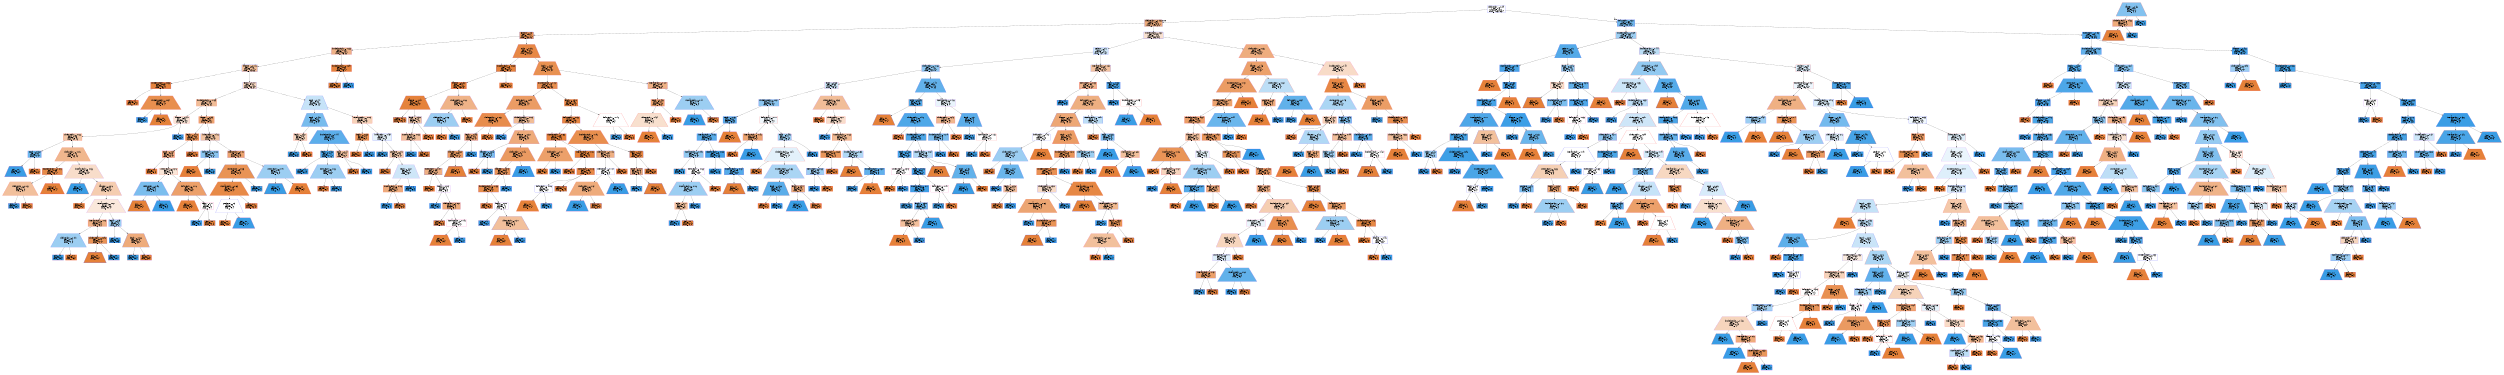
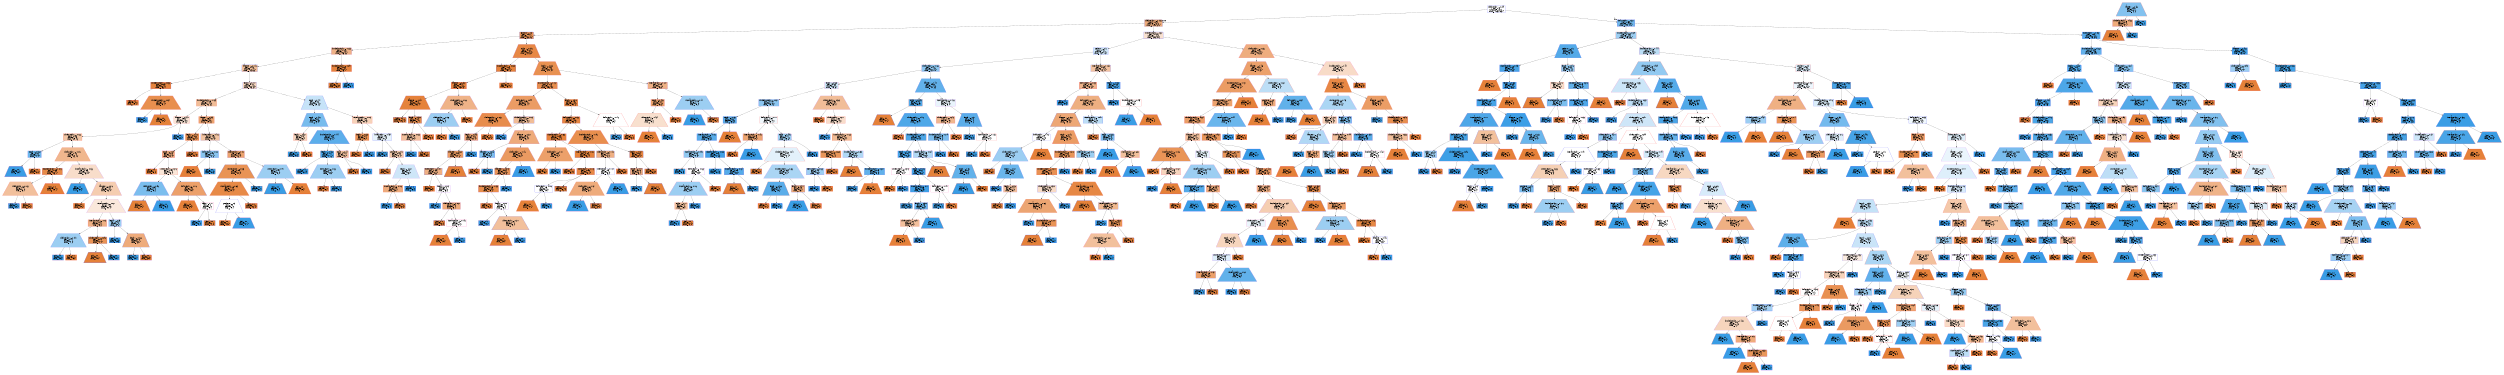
(415, 120) -> (415, 120)
(1645, 189) -> (1645, 189)
(2358, 223) -> (2358, 223)
(1960, 258) -> (1960, 258)
